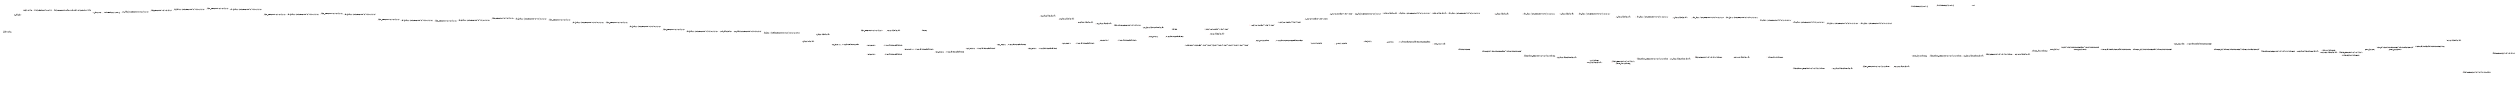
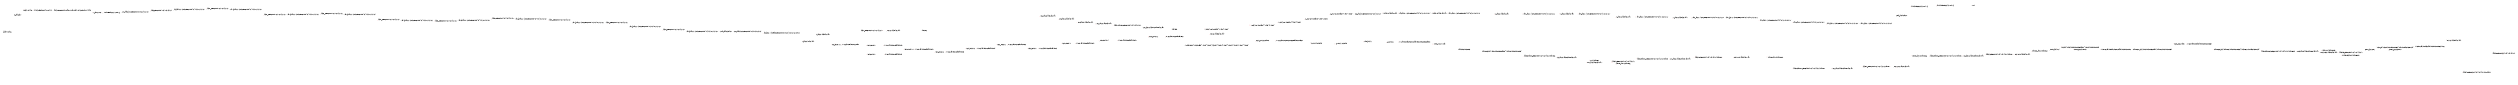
none -> (1902, 16)
